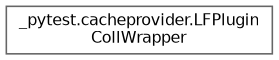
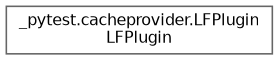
(139, 30) -> (139, 30)
